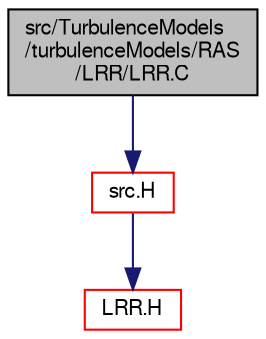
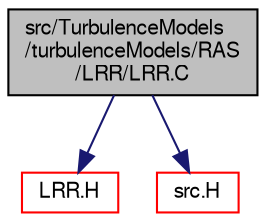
(133, 241) -> (101, 124)
